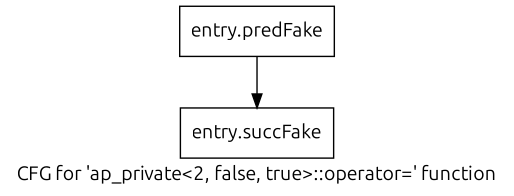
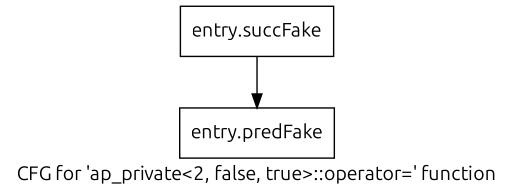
(257, 75) -> (257, 75)
